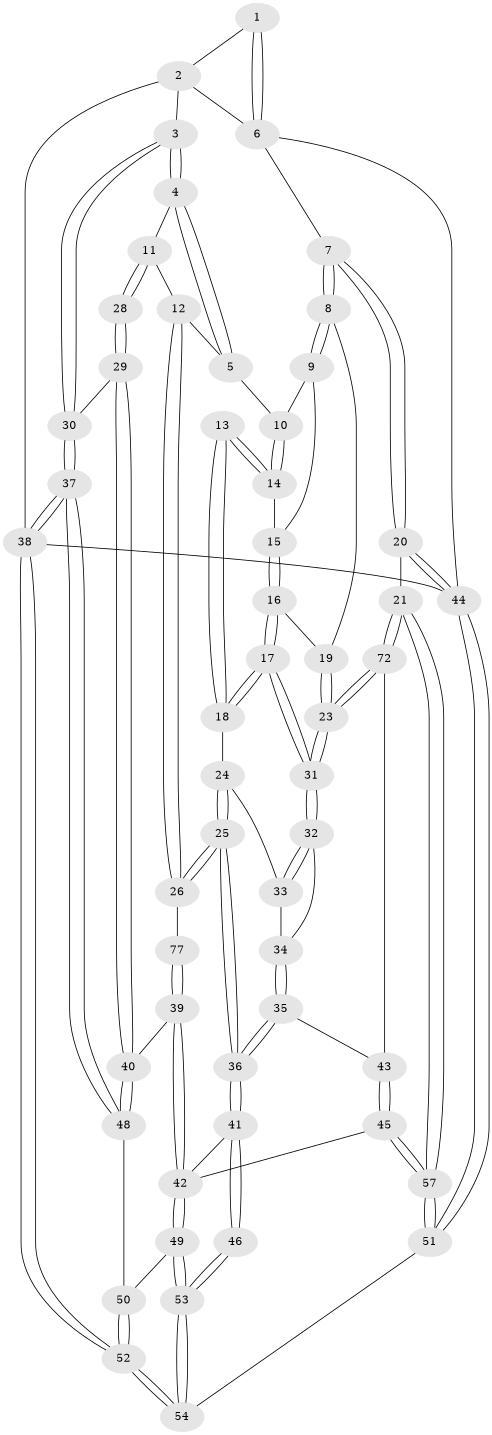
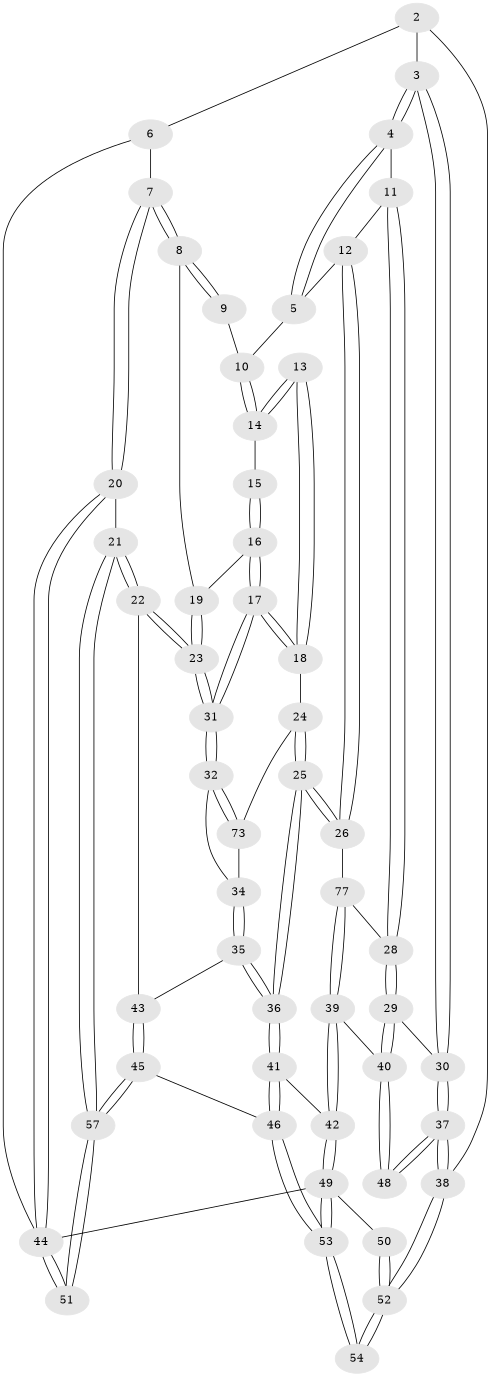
(257, 18) -> none
(313, 459) -> none
(246, 560) -> (184, 1213)
(385, 659) -> (138, 601)
(281, 892) -> (239, 834)
none -> (367, 921)
(283, 1155) -> (206, 1096)
(124, 1213) -> none
(306, 1330) -> none
